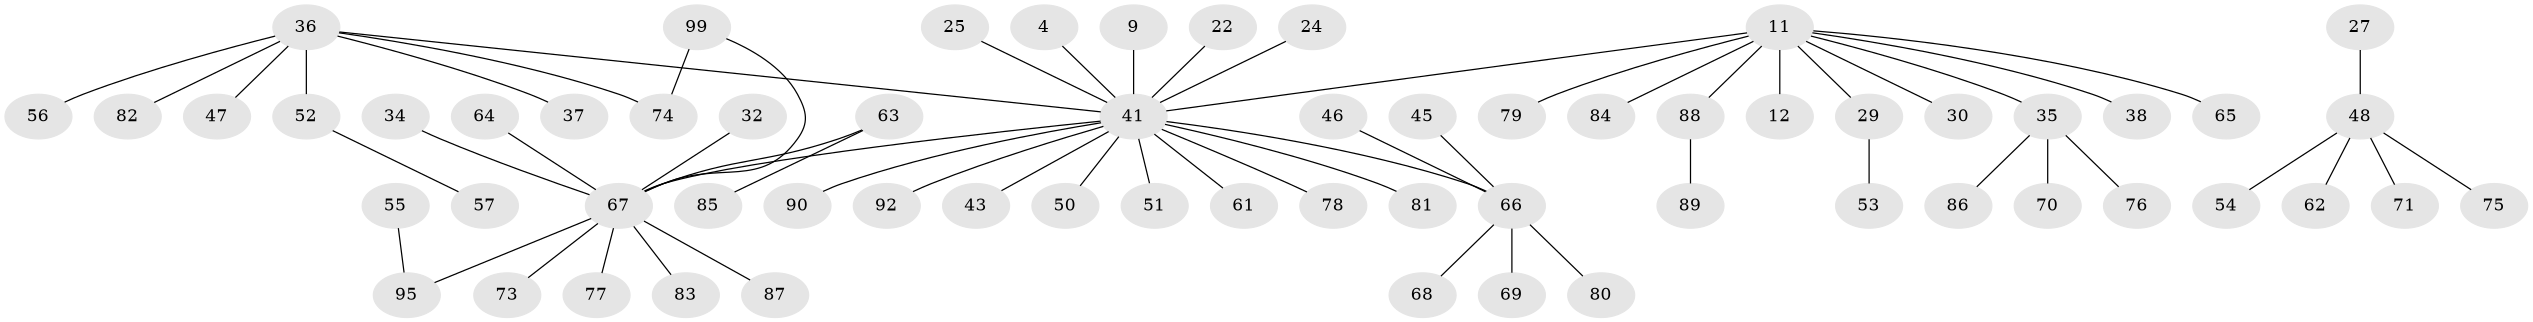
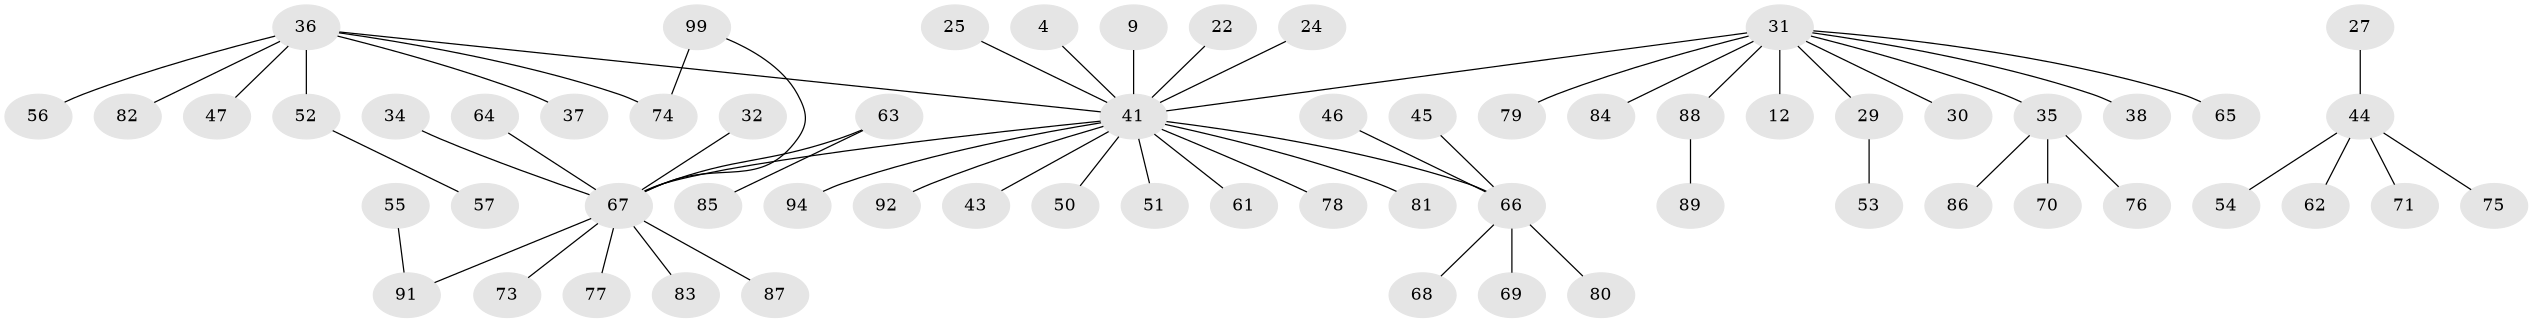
(1780, 27) -> (1780, 27)
(2360, 117) -> (2360, 117)
(797, 206) -> (797, 206)
(407, 295) -> (407, 295)
